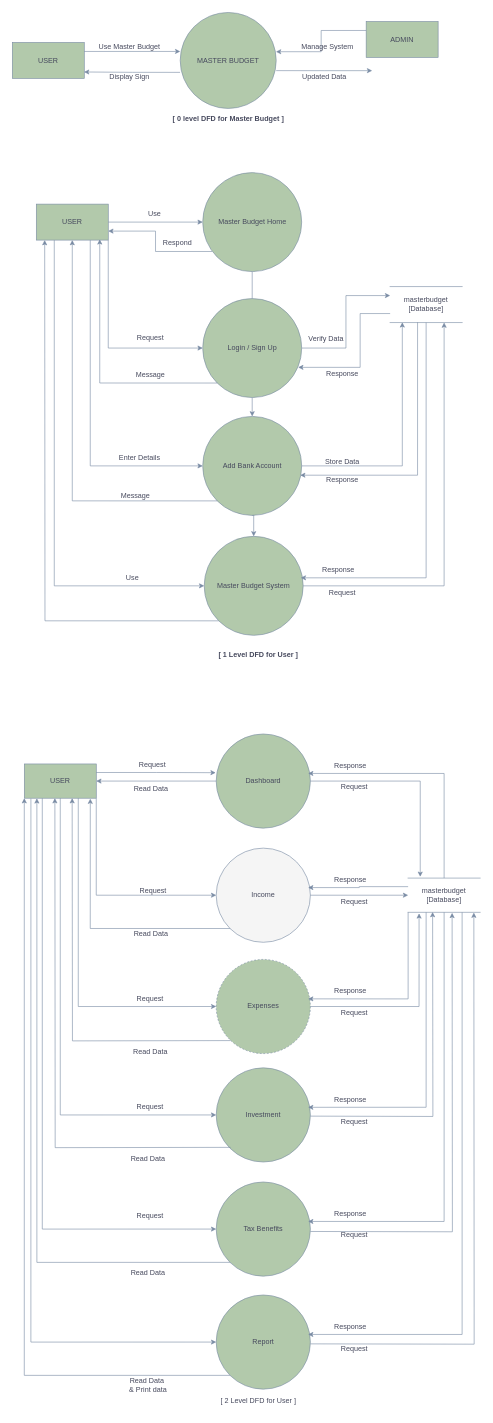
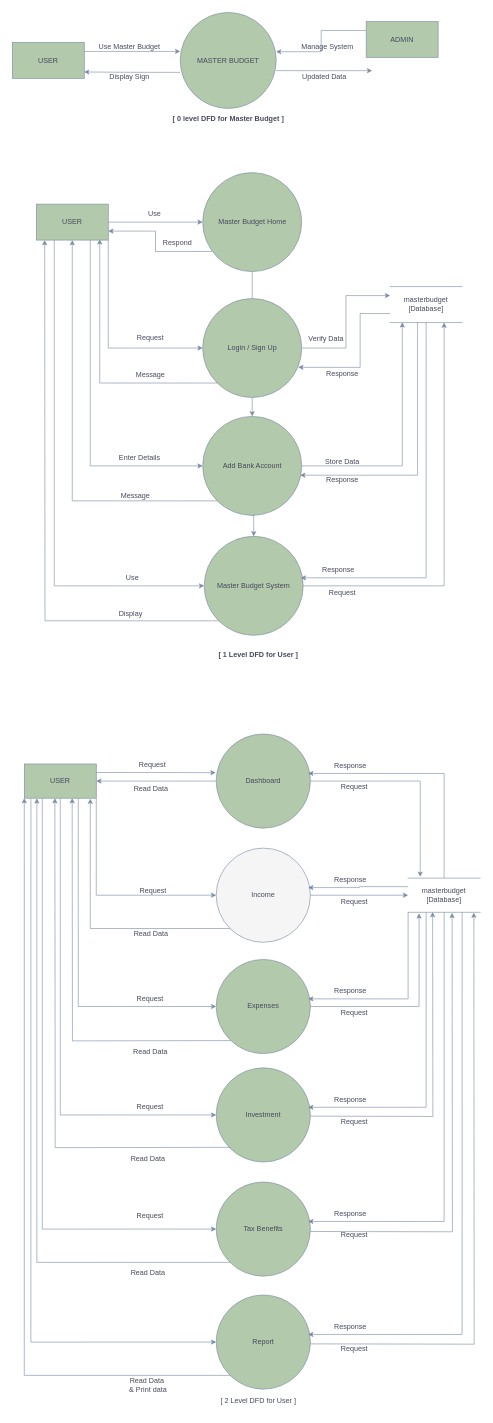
none -> (131, 614)
(263, 1007) -> (263, 1007)
